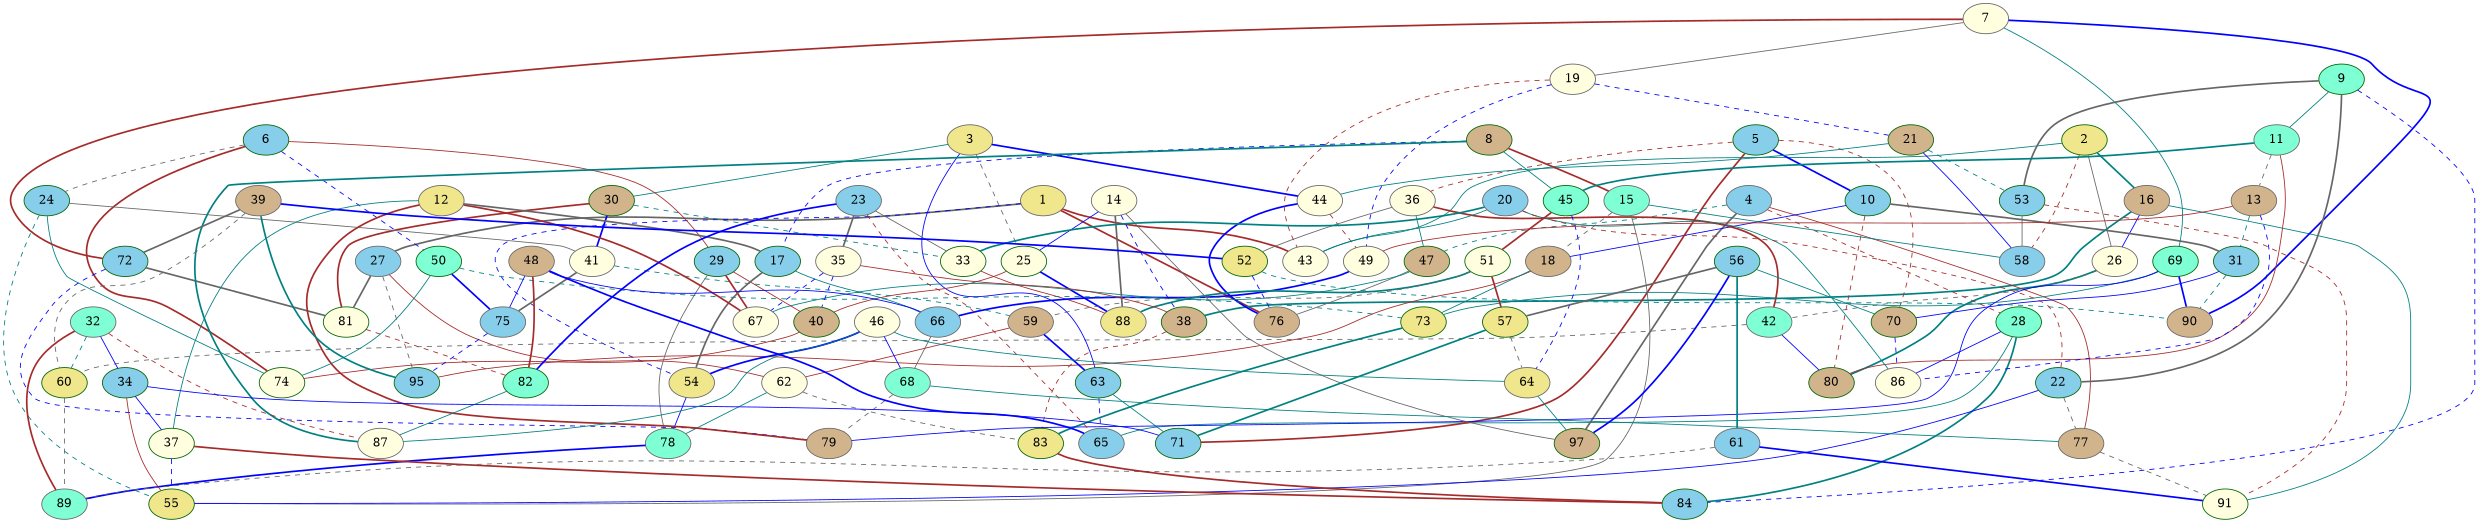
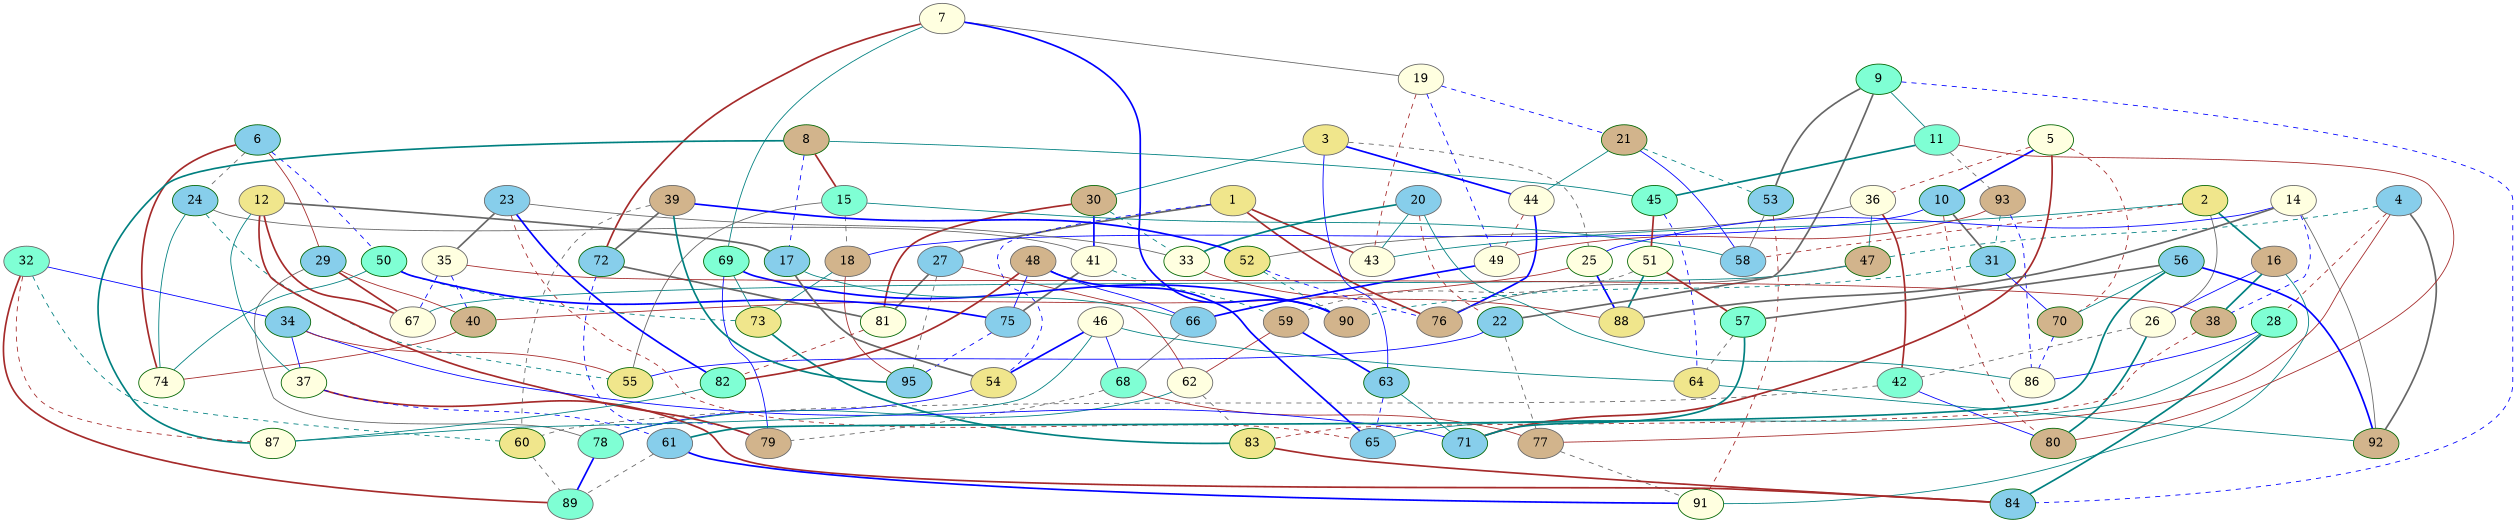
(1756, 140) -> (2051, 140)
(2254, 201) -> (2003, 201)
(1505, 322) -> (1743, 322)
(1409, 415) -> (1331, 415)
(381, 443) -> (273, 443)
(1577, 443) -> (2376, 443)
(172, 474) -> (488, 411)
